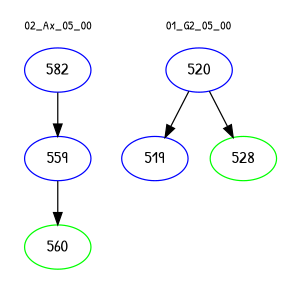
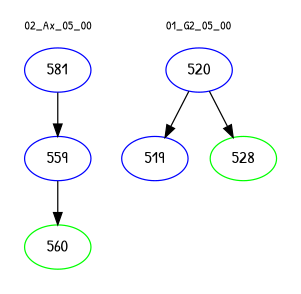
(58, 70) -> (58, 70)
